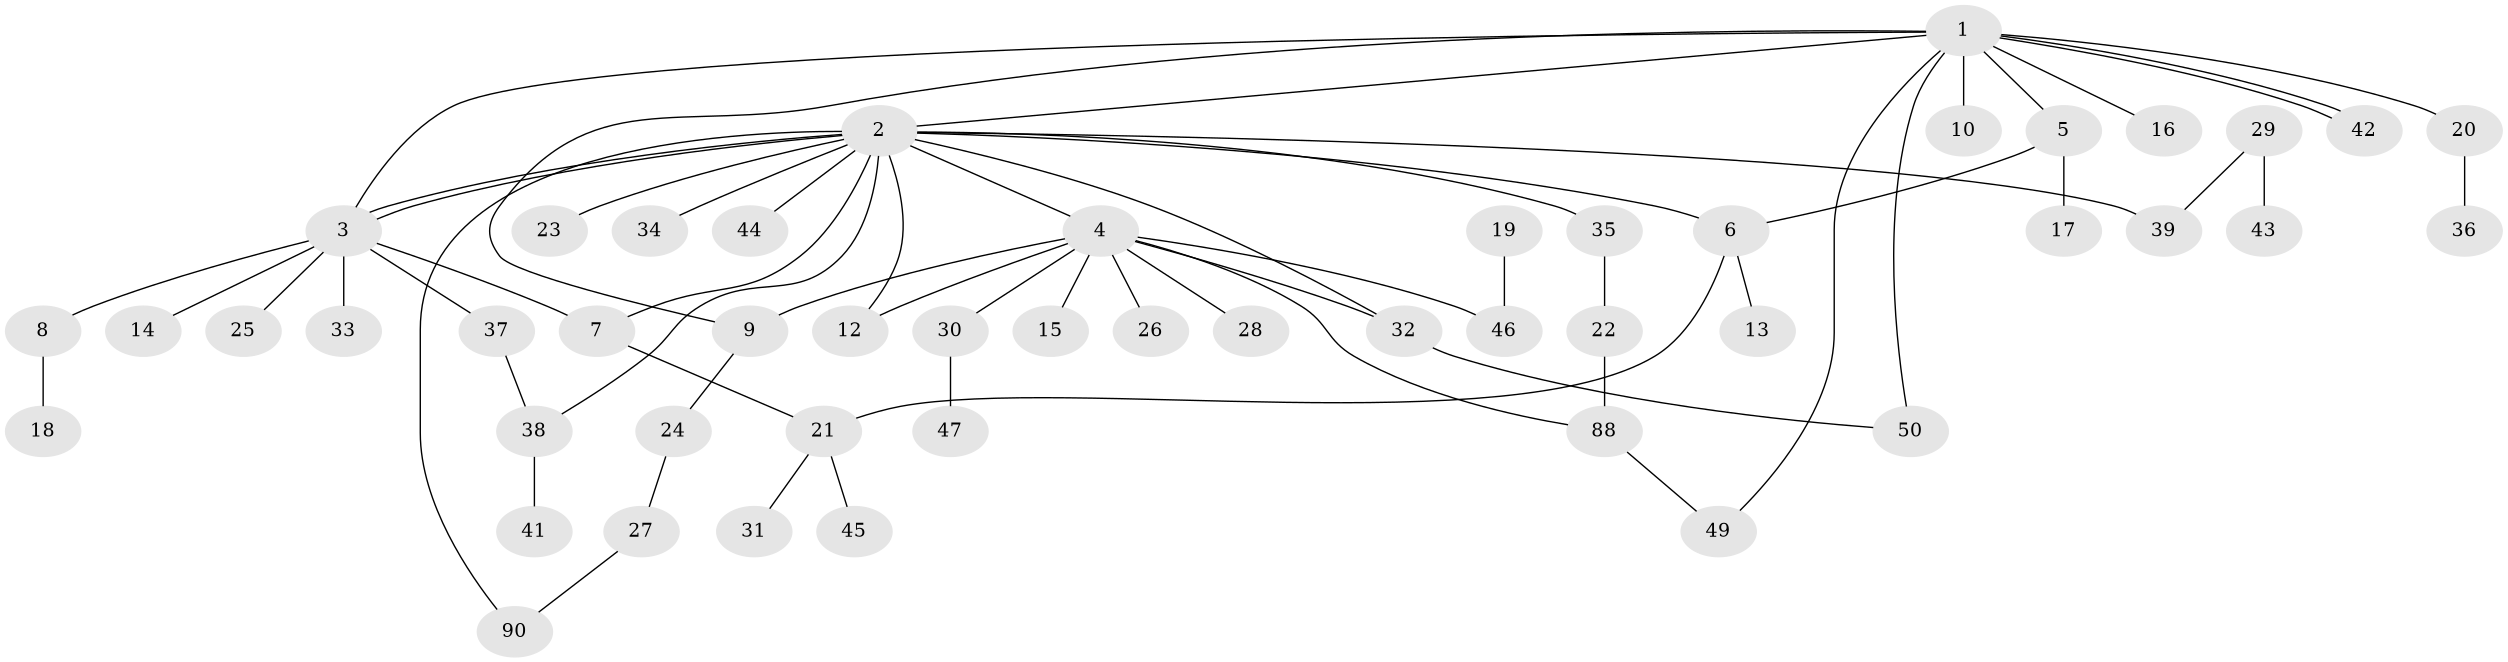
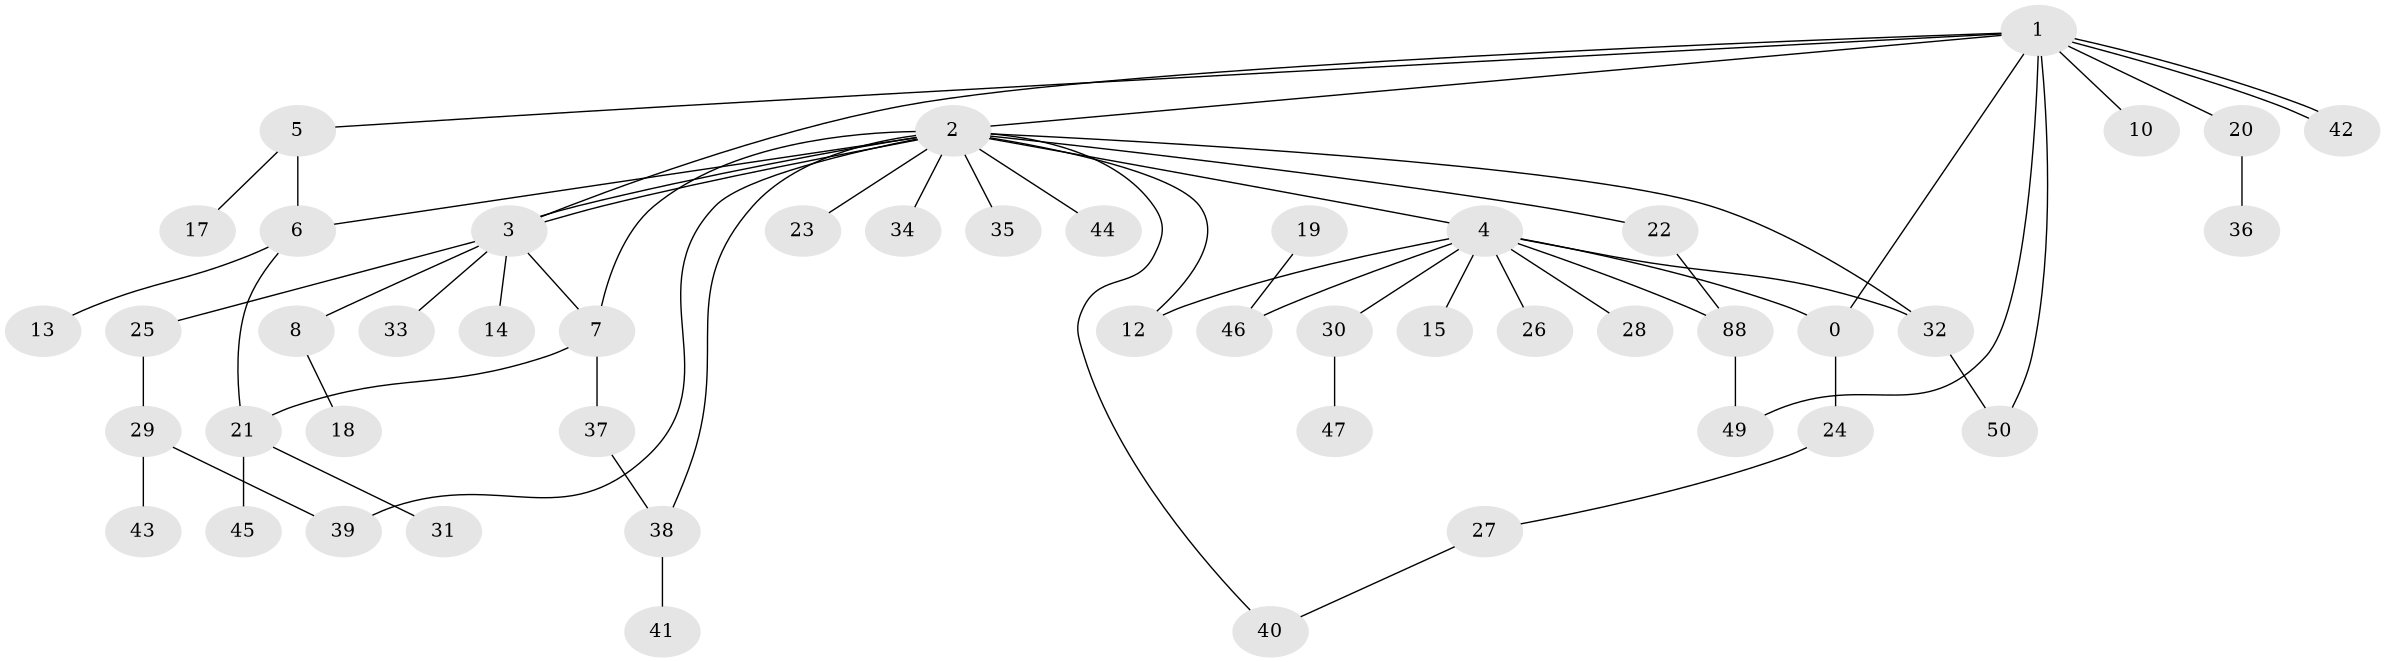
(2164, 131) -> none
(420, 281) -> (597, 381)
(1605, 281) -> (1308, 174)
(750, 331) -> (1836, 331)
none -> (143, 381)
(515, 632) -> (1271, 632)
